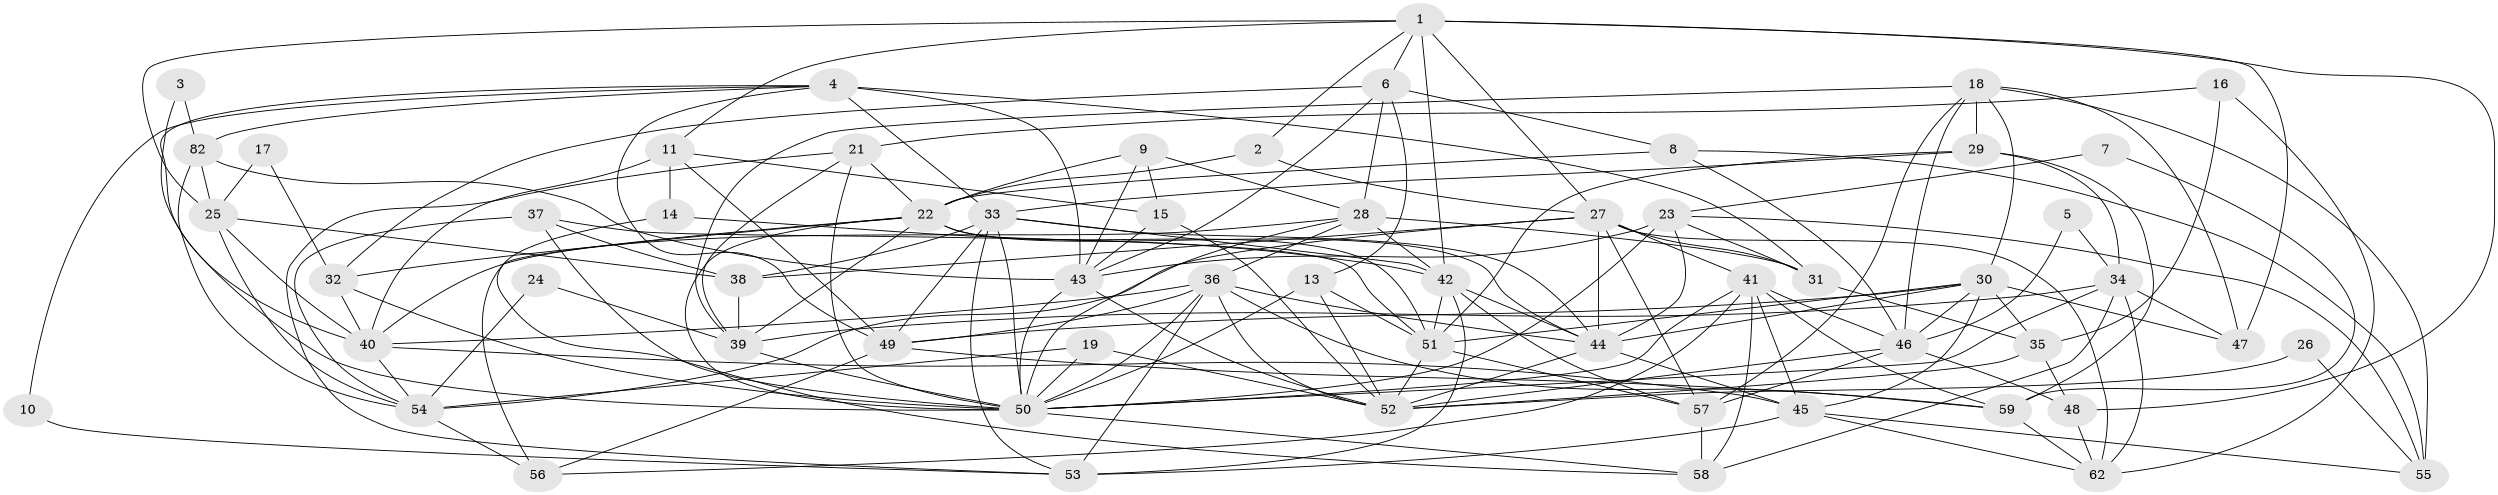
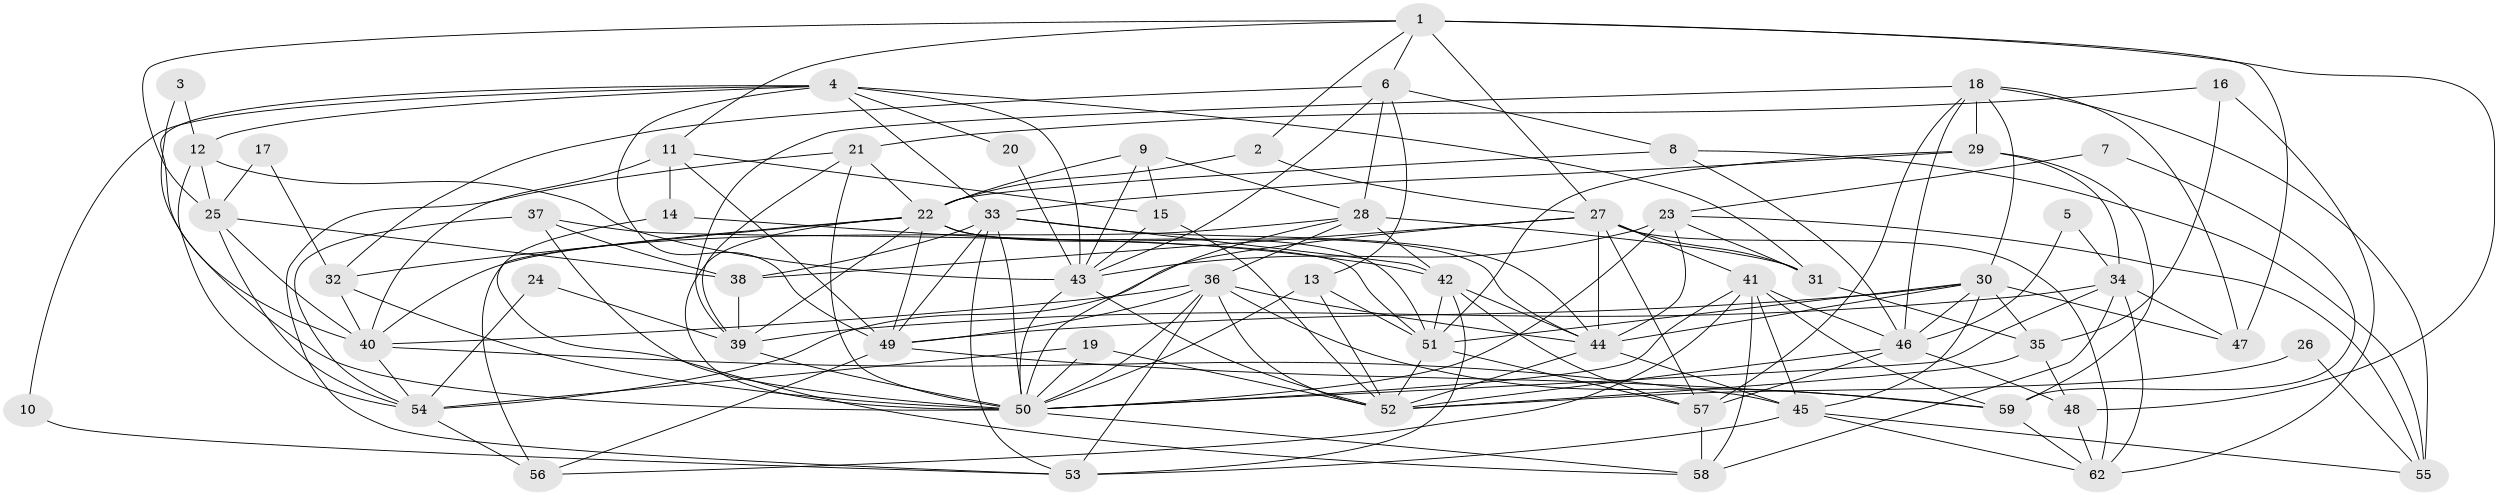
(198, 150) -> (198, 150)
none -> (1011, 150)
(1433, 150) -> none
none -> (909, 281)
